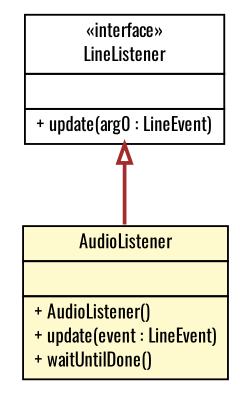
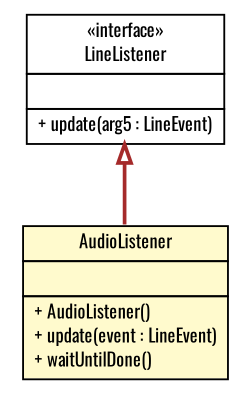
(125, 126) -> (126, 126)
